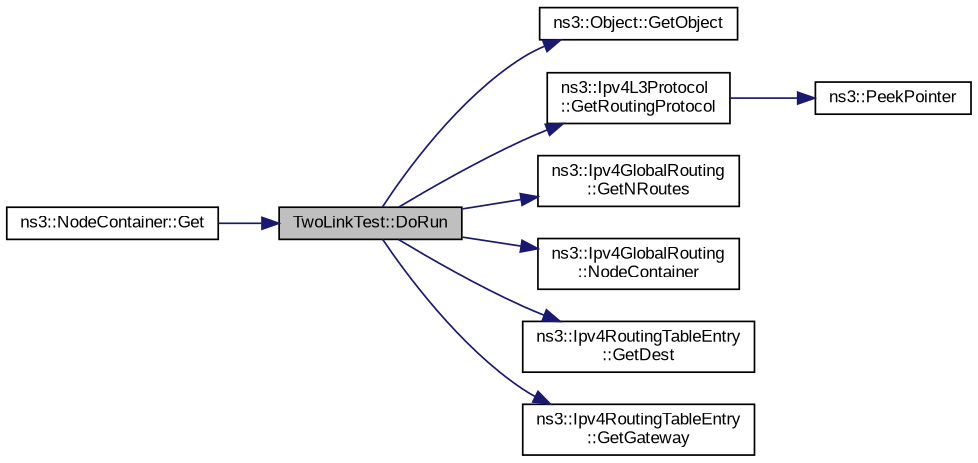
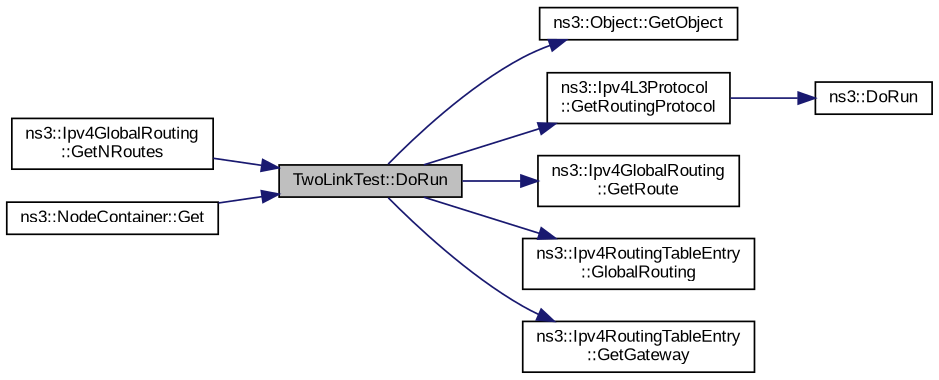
(893, 98) -> (874, 98)
(492, 204) -> (237, 162)
(639, 264) -> (639, 181)
(639, 347) -> (639, 264)
